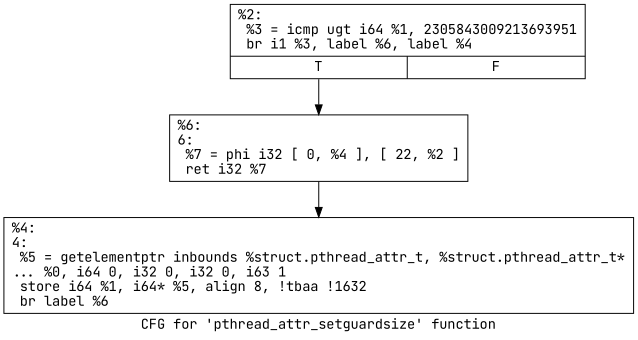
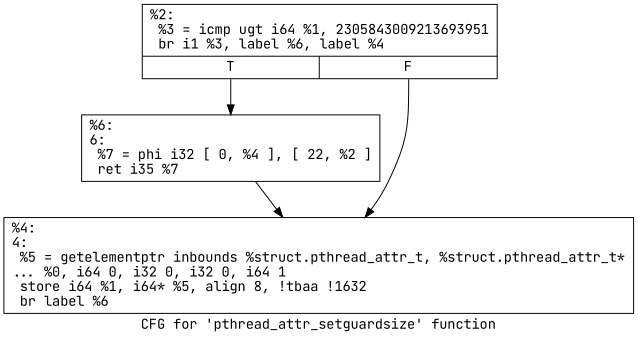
none -> (402, 148)
(222, 170) -> (134, 170)
(149, 272) -> (149, 272)
